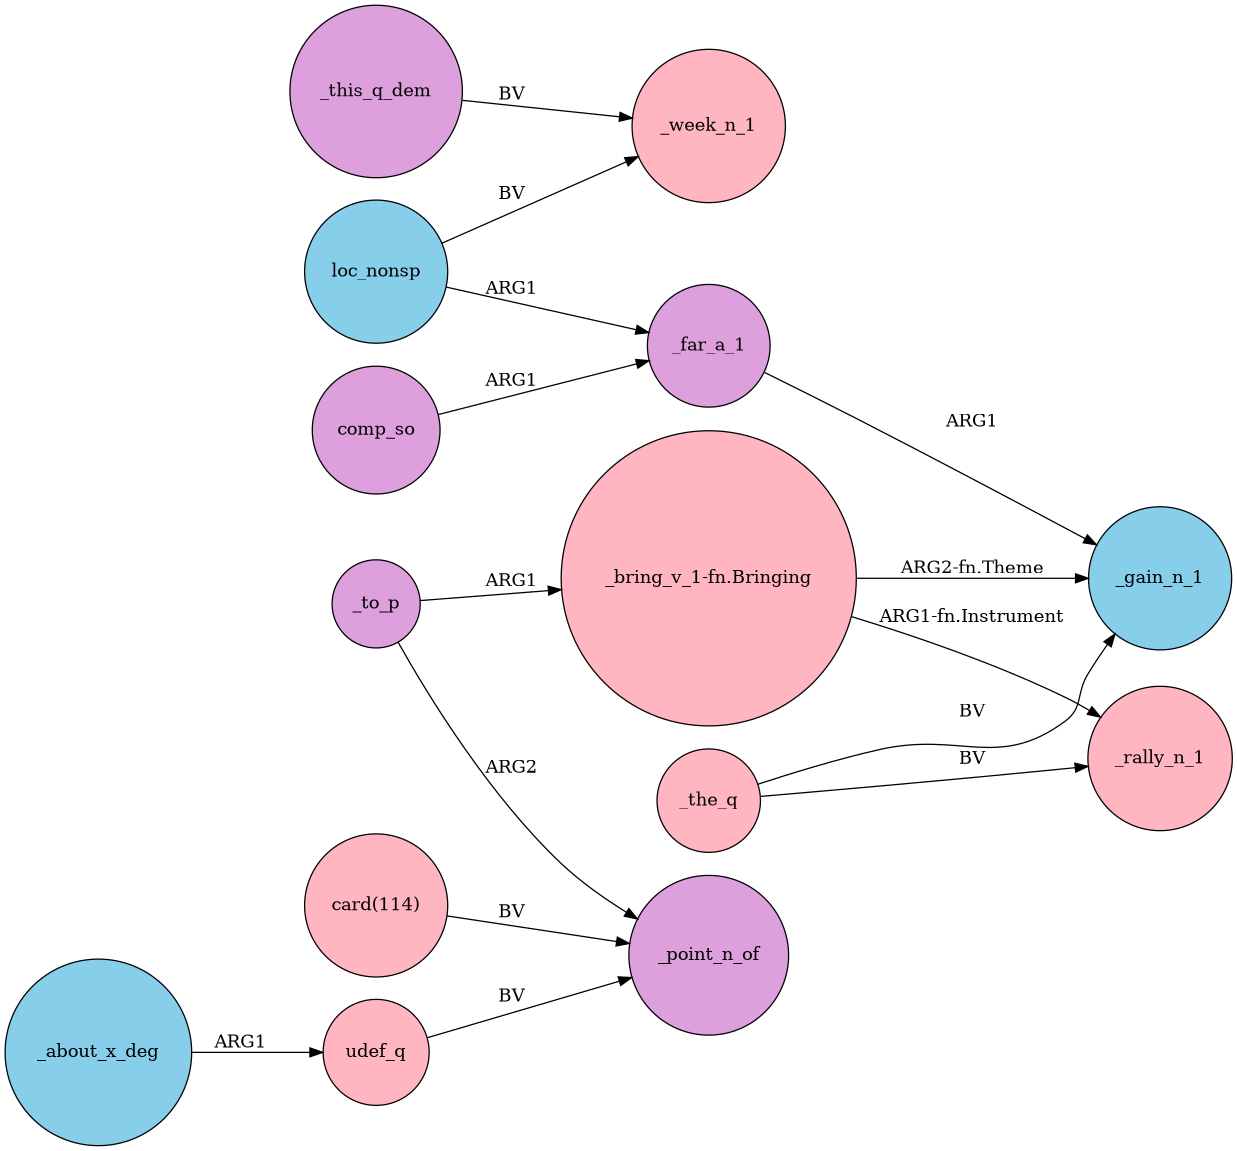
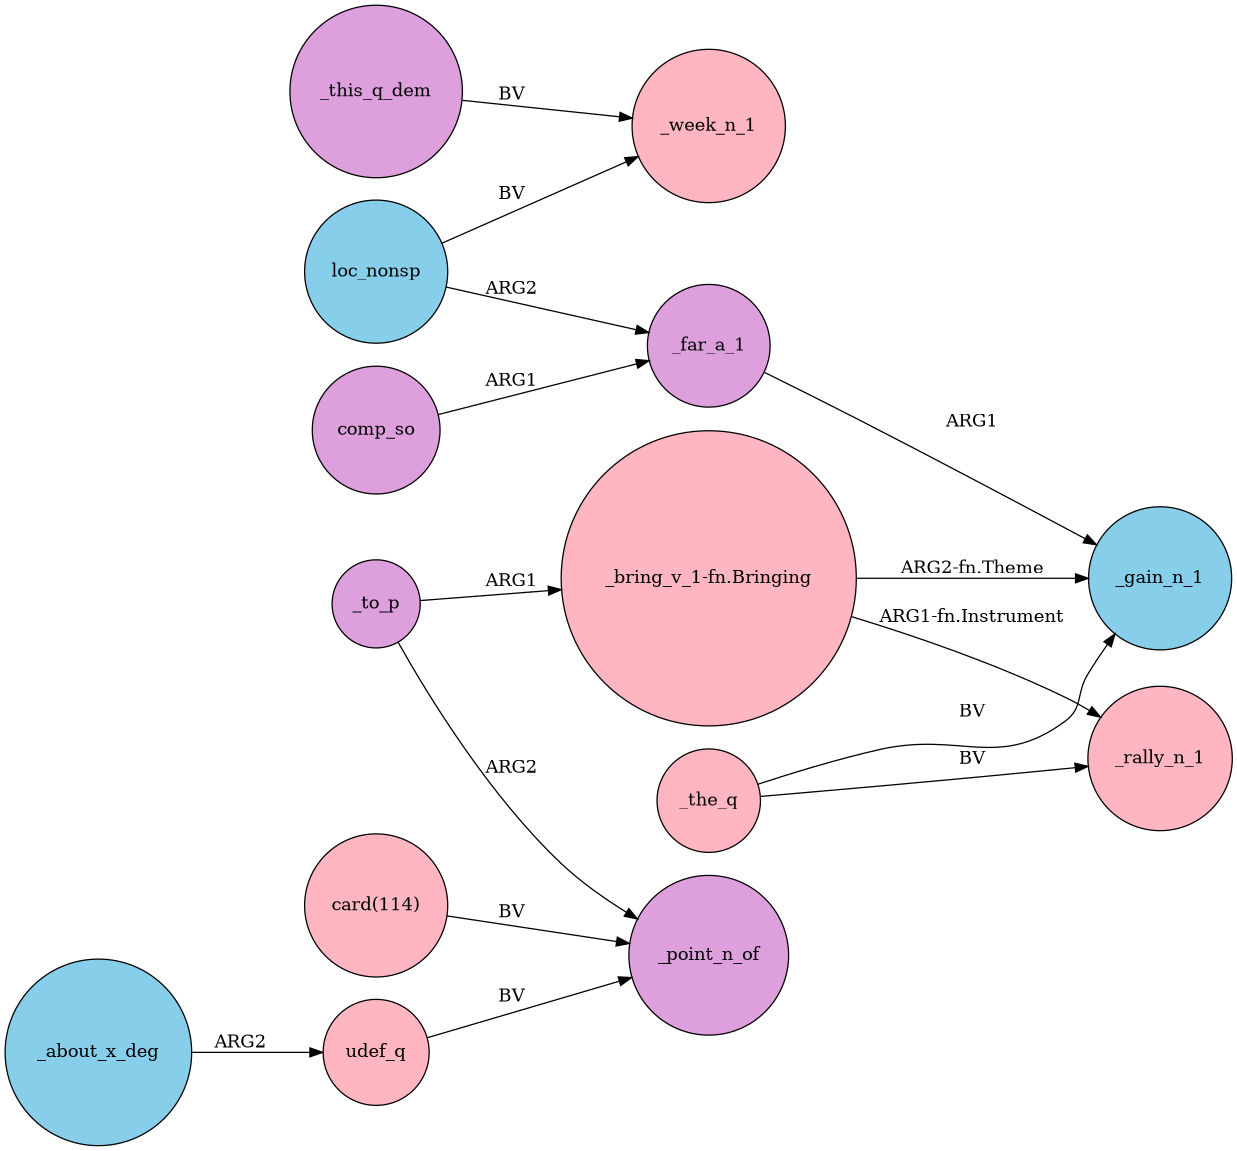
(512, 289) -> (512, 289)
(241, 1043) -> (241, 1043)
